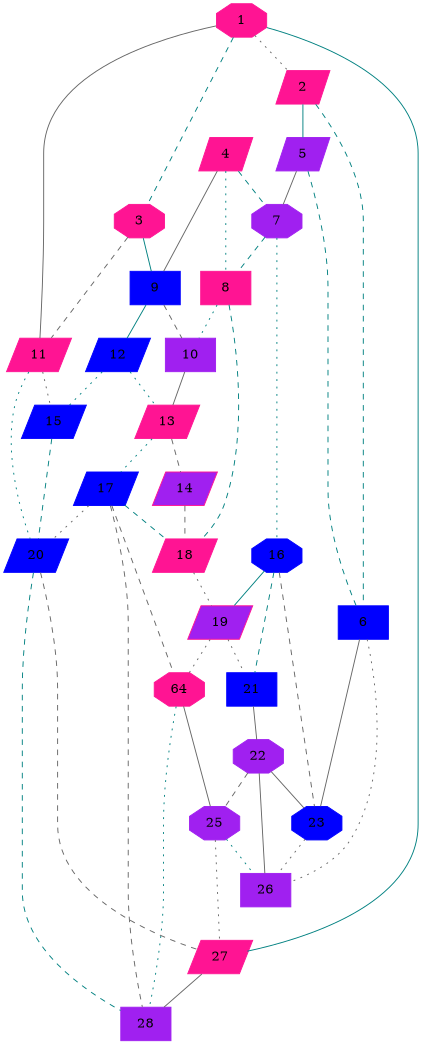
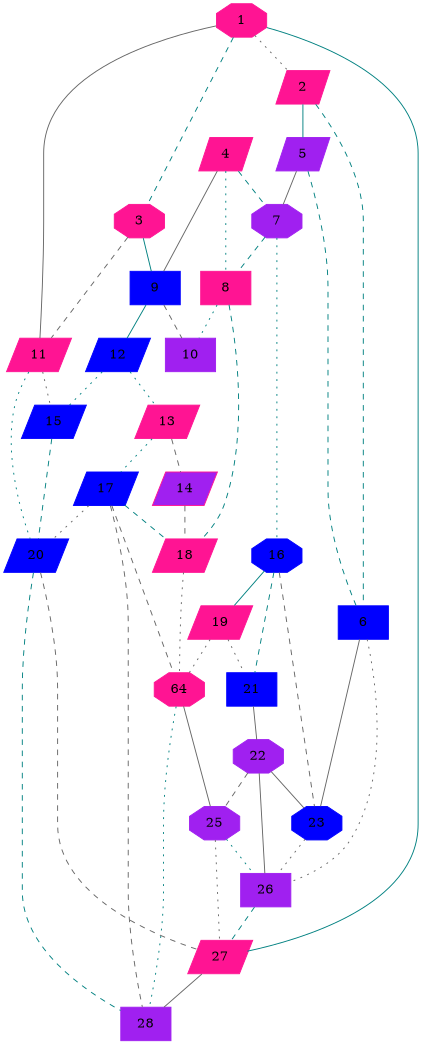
(179, 388) -> none
(203, 589) -> (181, 623)
(220, 623) -> (220, 623)
none -> (243, 924)
